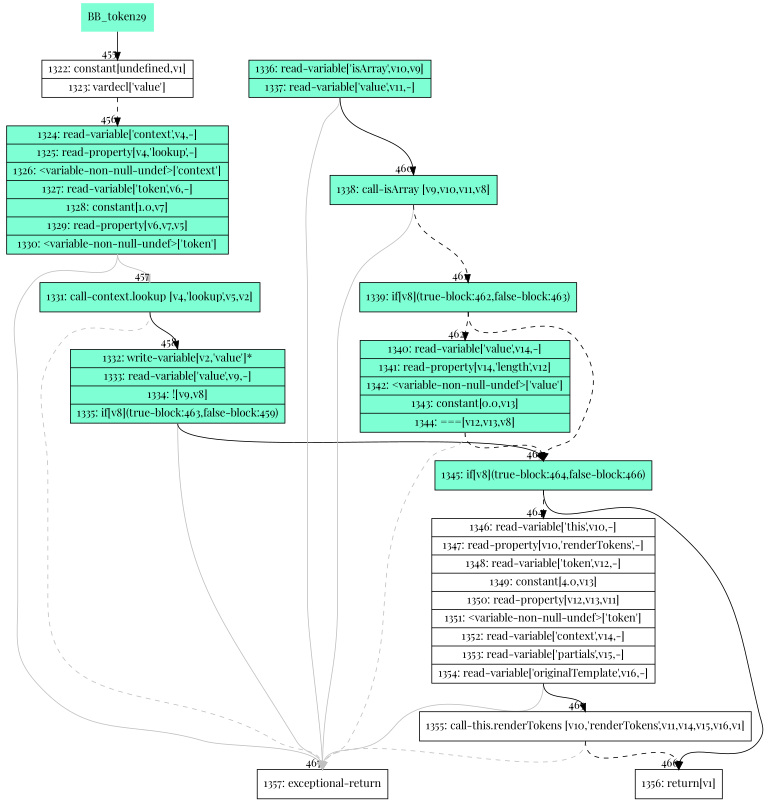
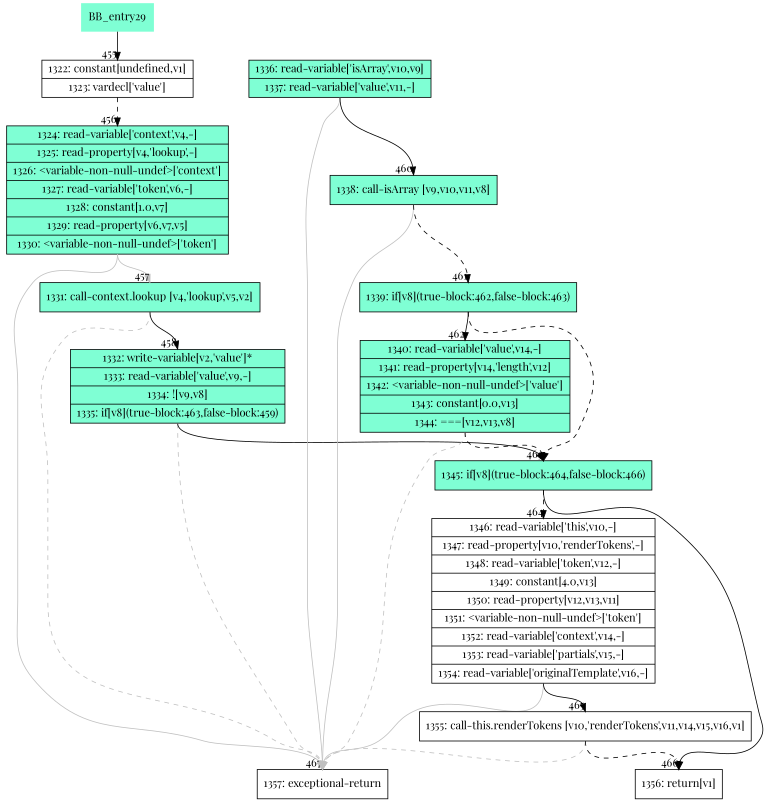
(117, 17) -> (117, 17)
(467, 326) -> (467, 326)
(216, 607) -> (216, 607)
